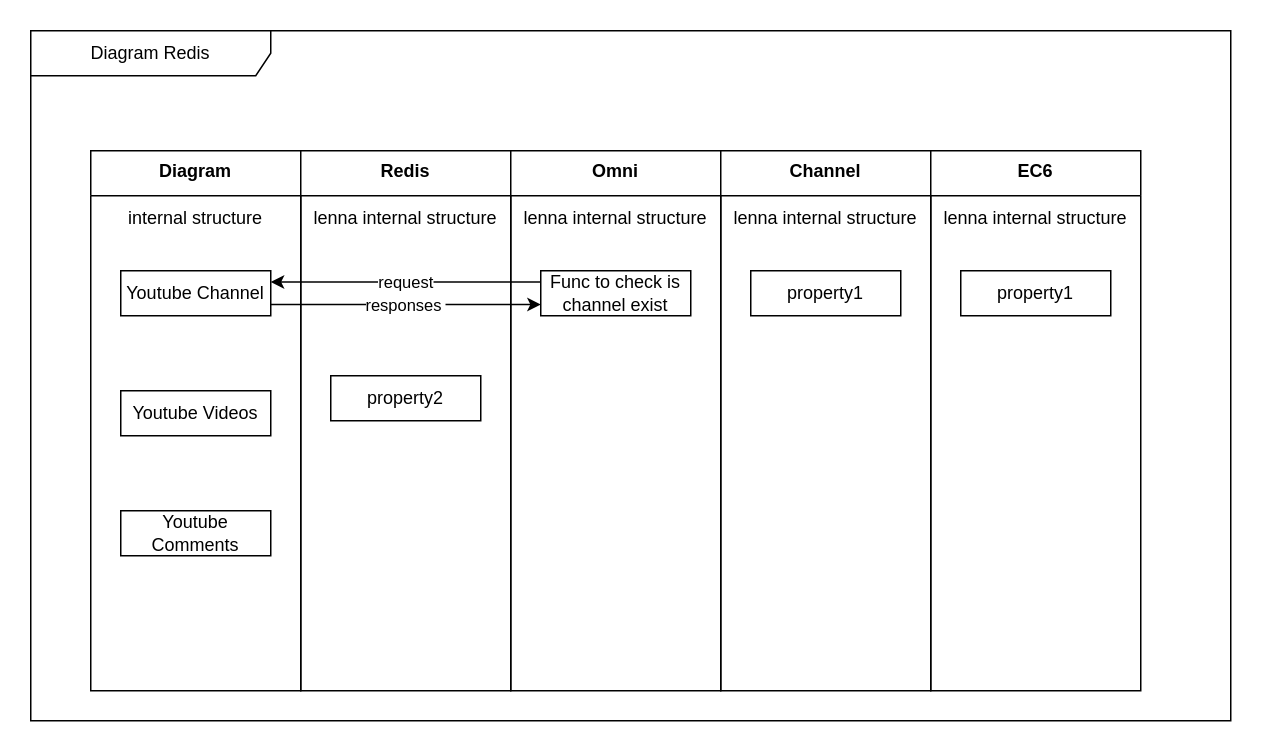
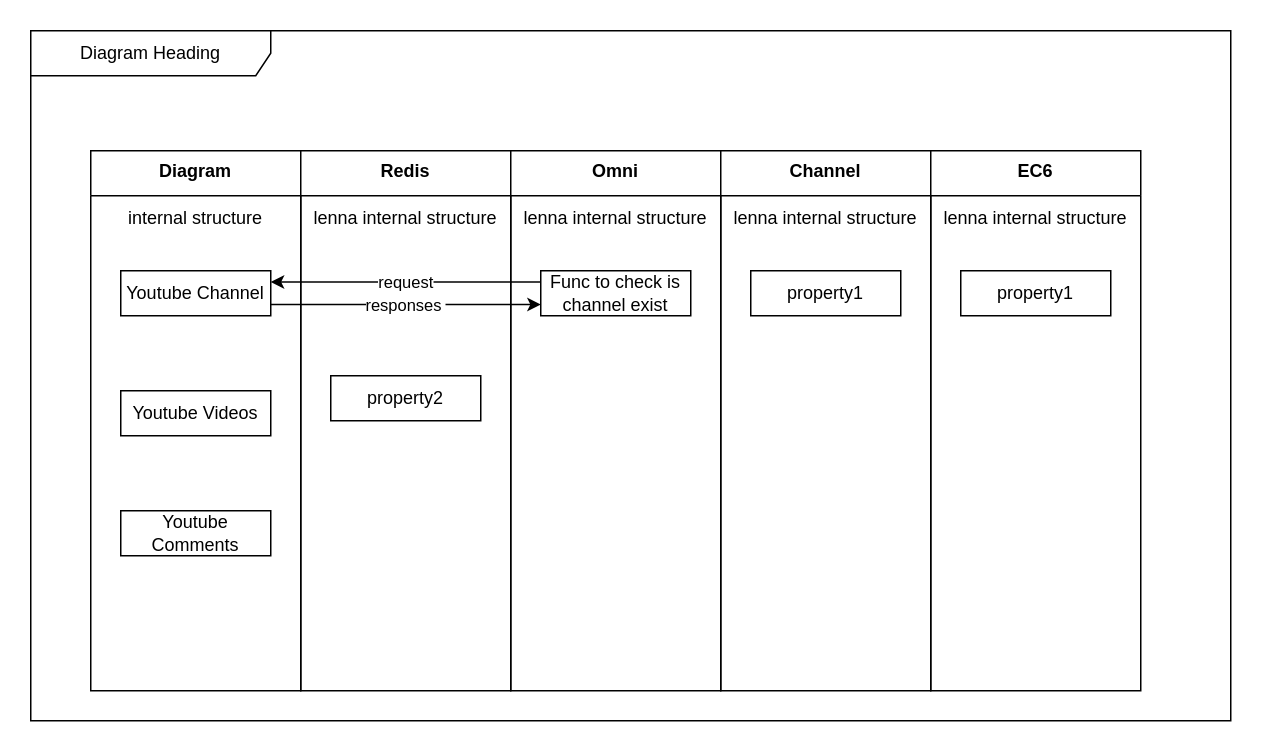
(151, 53) -> (151, 53)
